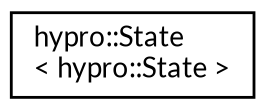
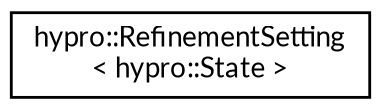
(133, 55) -> (190, 55)
